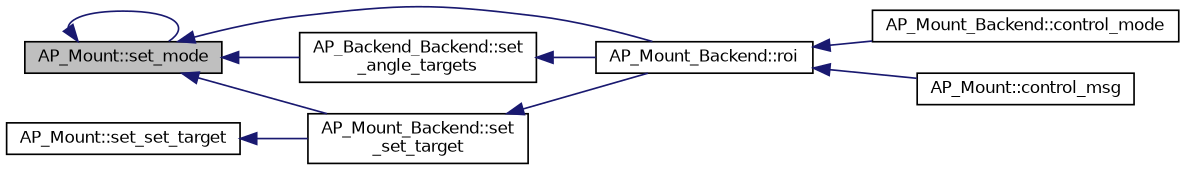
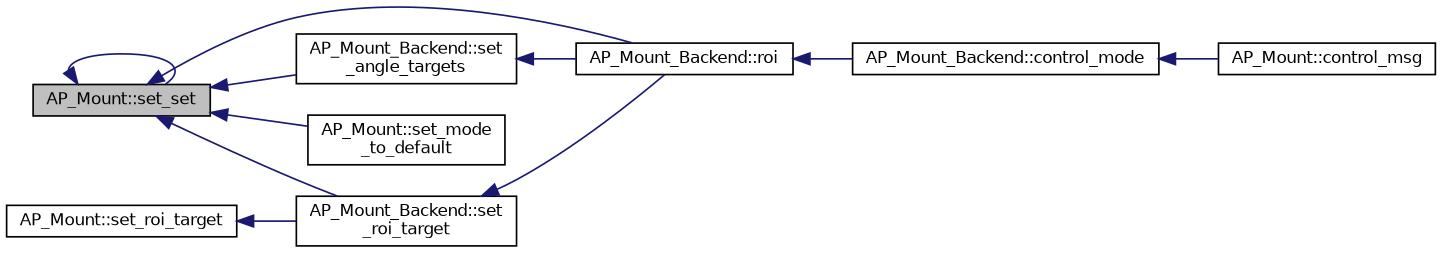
(123, 57) -> (122, 100)
(418, 57) -> (406, 59)
(873, 74) -> (1197, 59)
(123, 139) -> (122, 221)
(418, 139) -> (406, 221)
none -> (406, 140)
